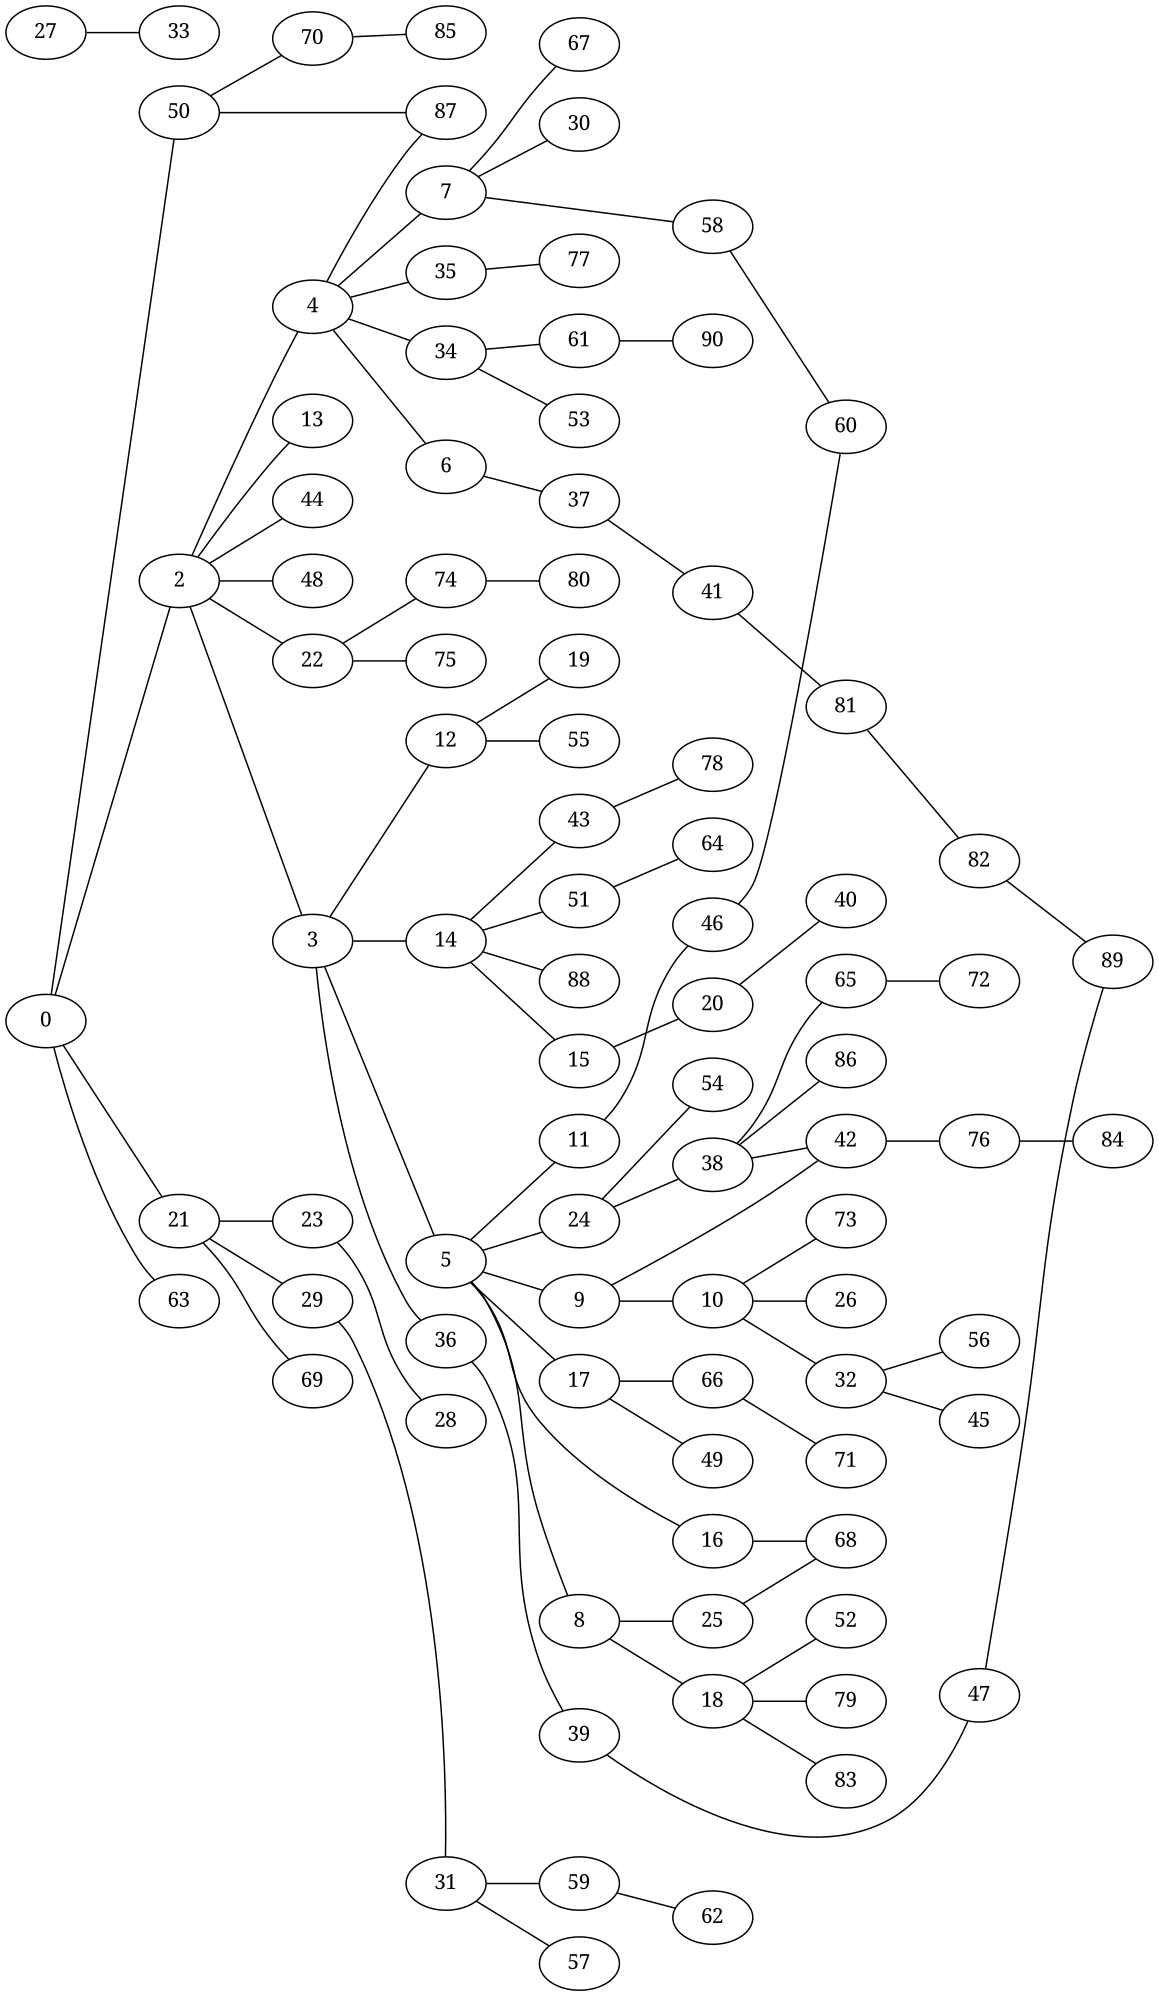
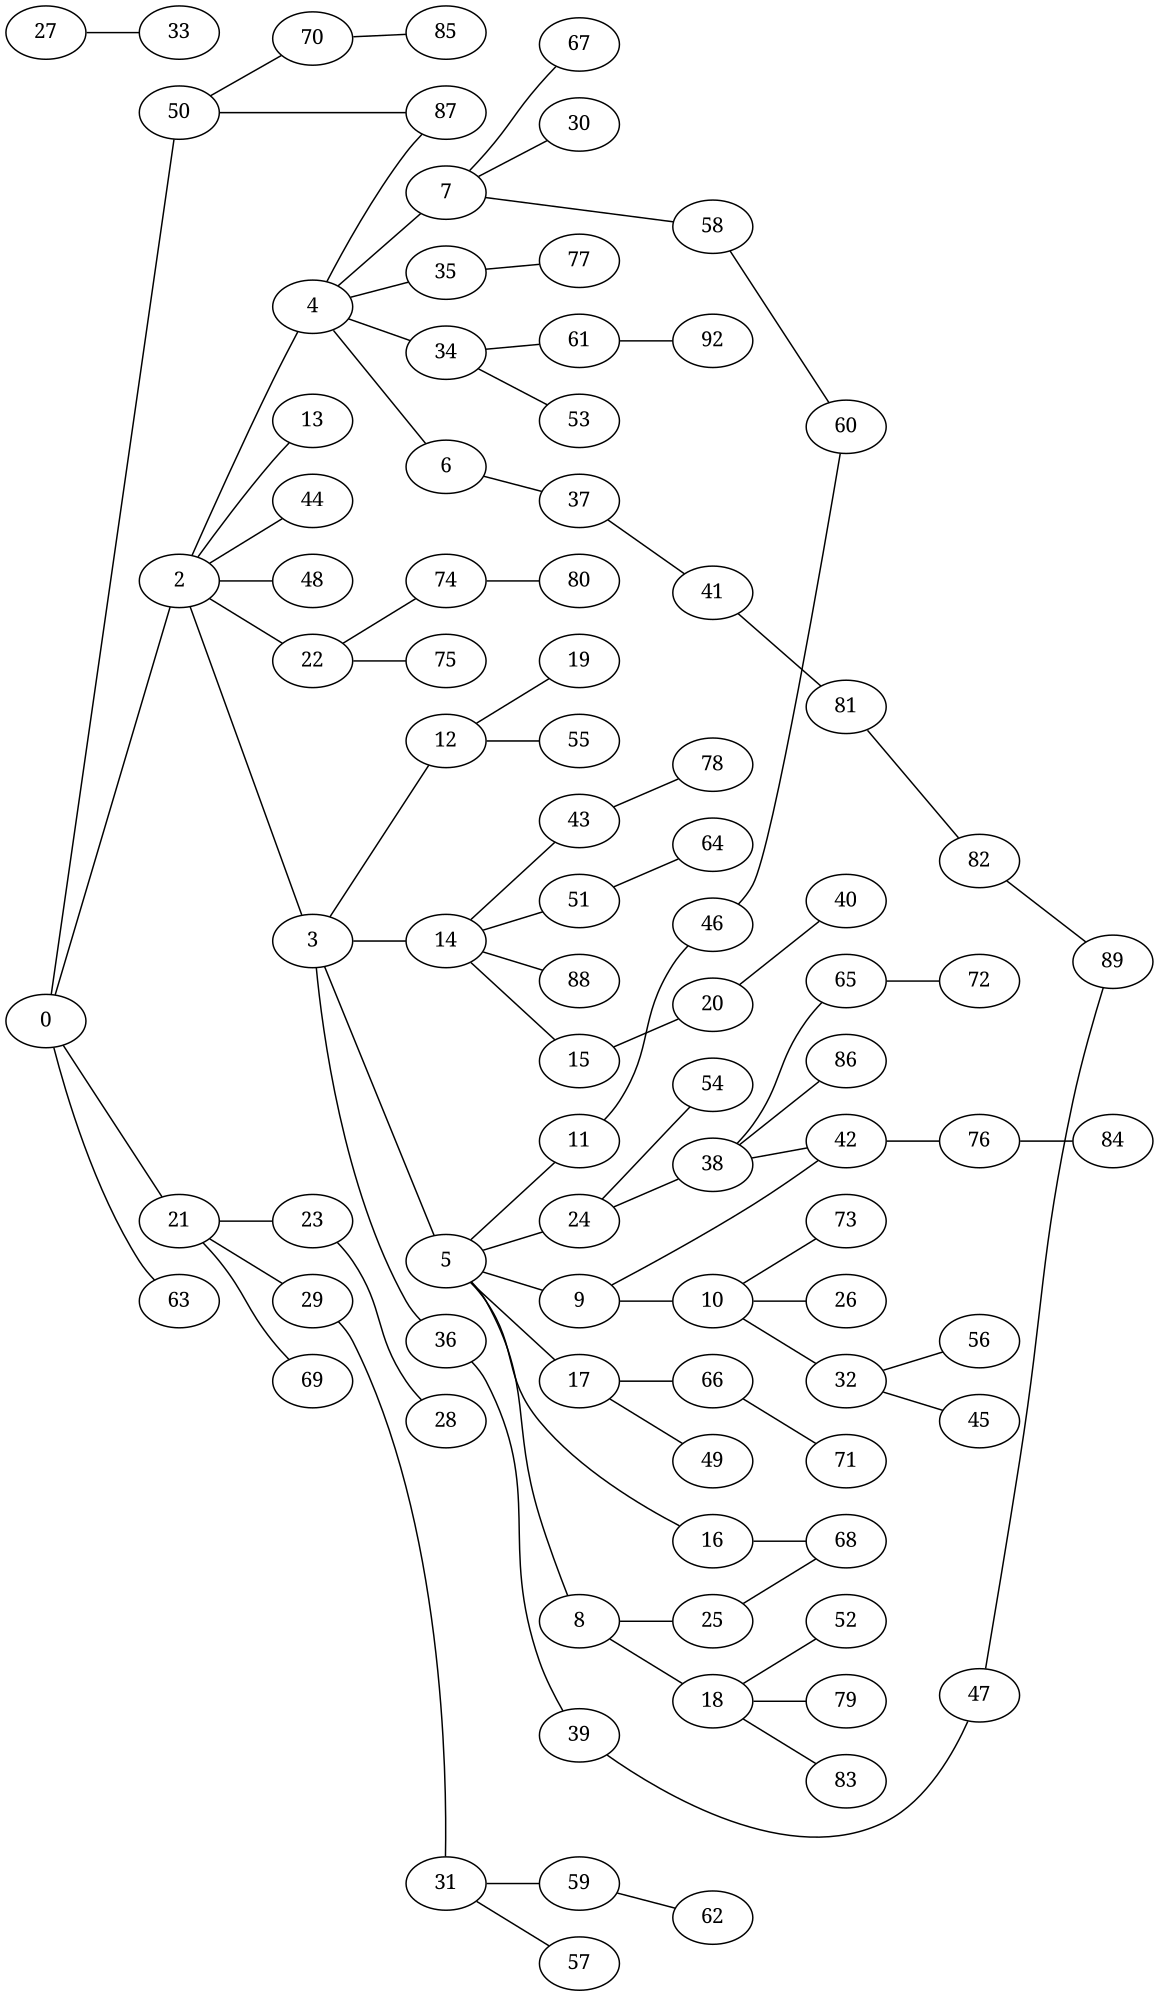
(713, 341) -> (713, 341)
